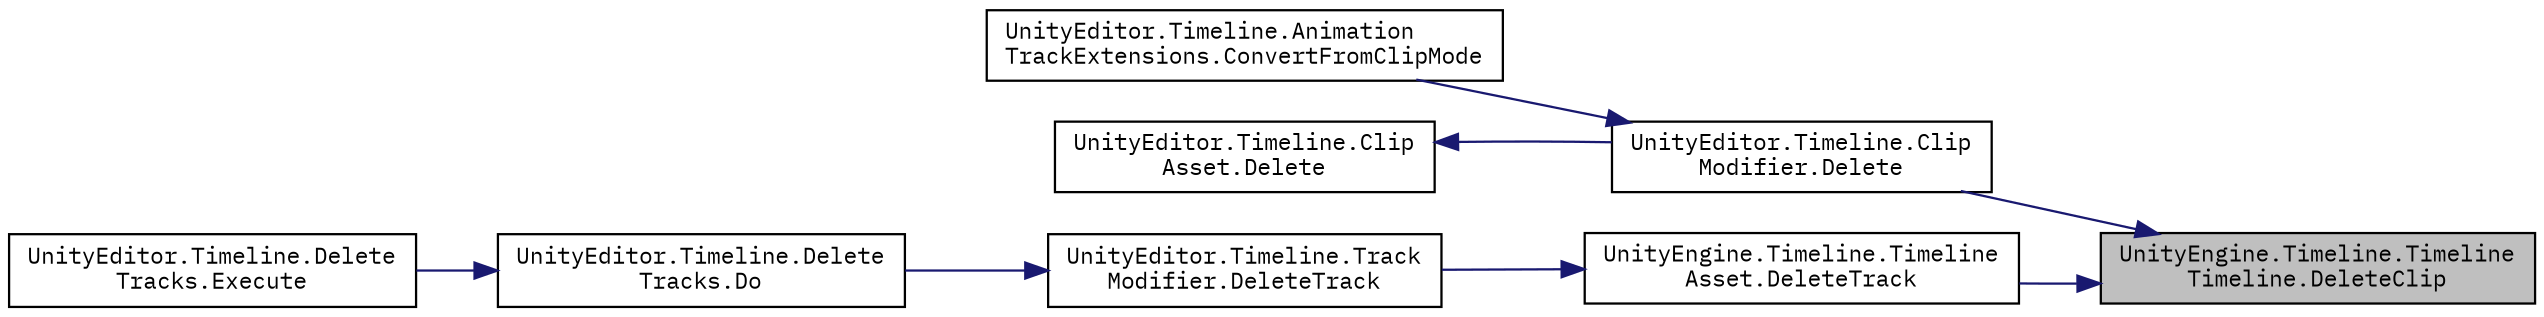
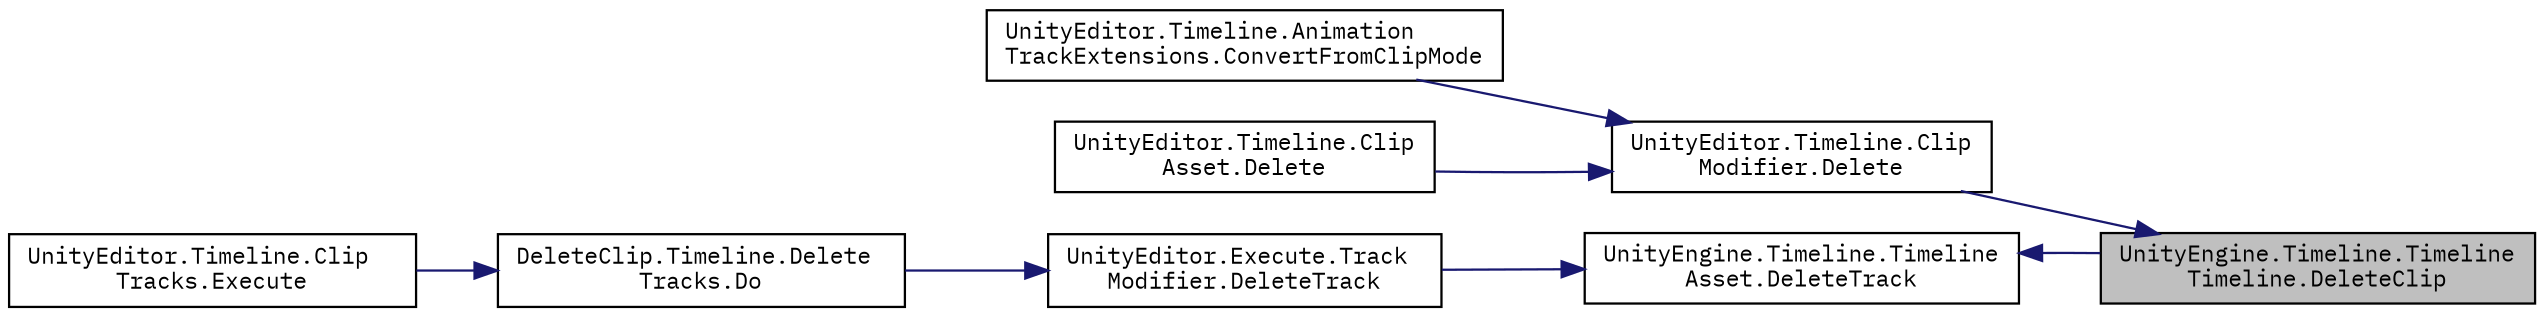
(1535, 142) -> (1512, 172)
(213, 271) -> (213, 271)
(701, 271) -> (701, 271)
(1245, 271) -> (1245, 271)
(2048, 284) -> (2071, 253)
